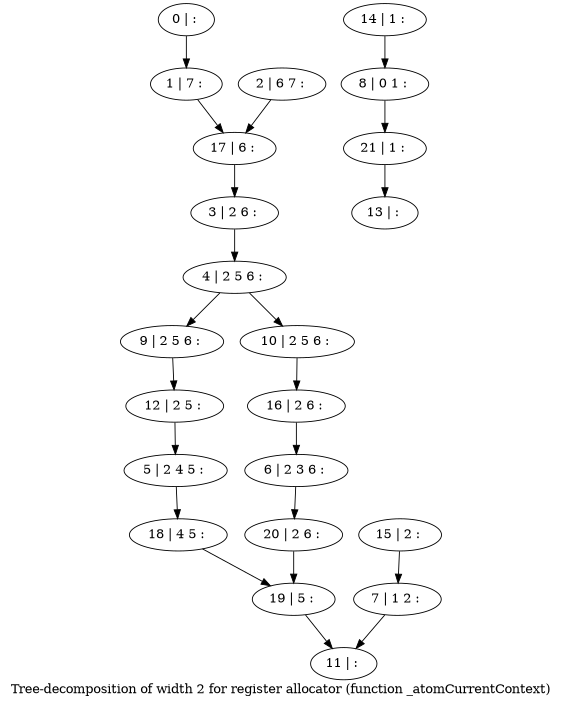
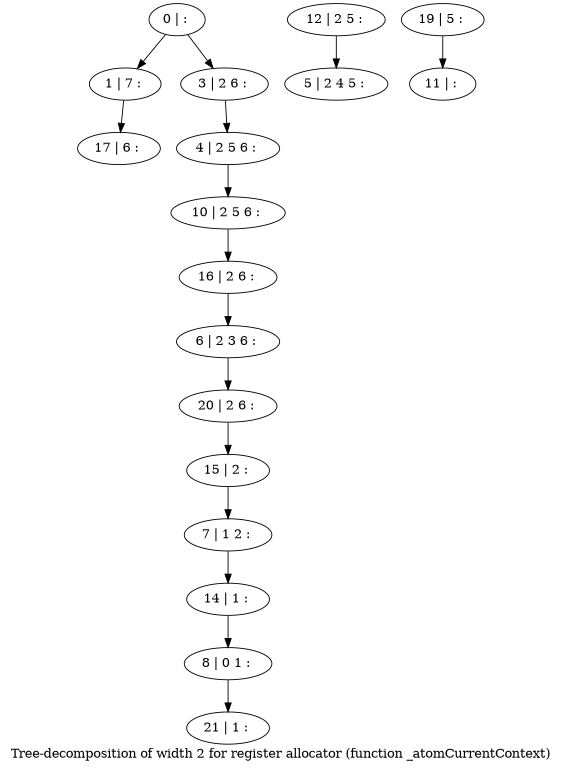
(282, 84) -> none
(235, 176) -> (198, 48)
(385, 213) -> none
(172, 342) -> none
(178, 535) -> none
(294, 563) -> (228, 434)
(373, 628) -> (228, 563)
